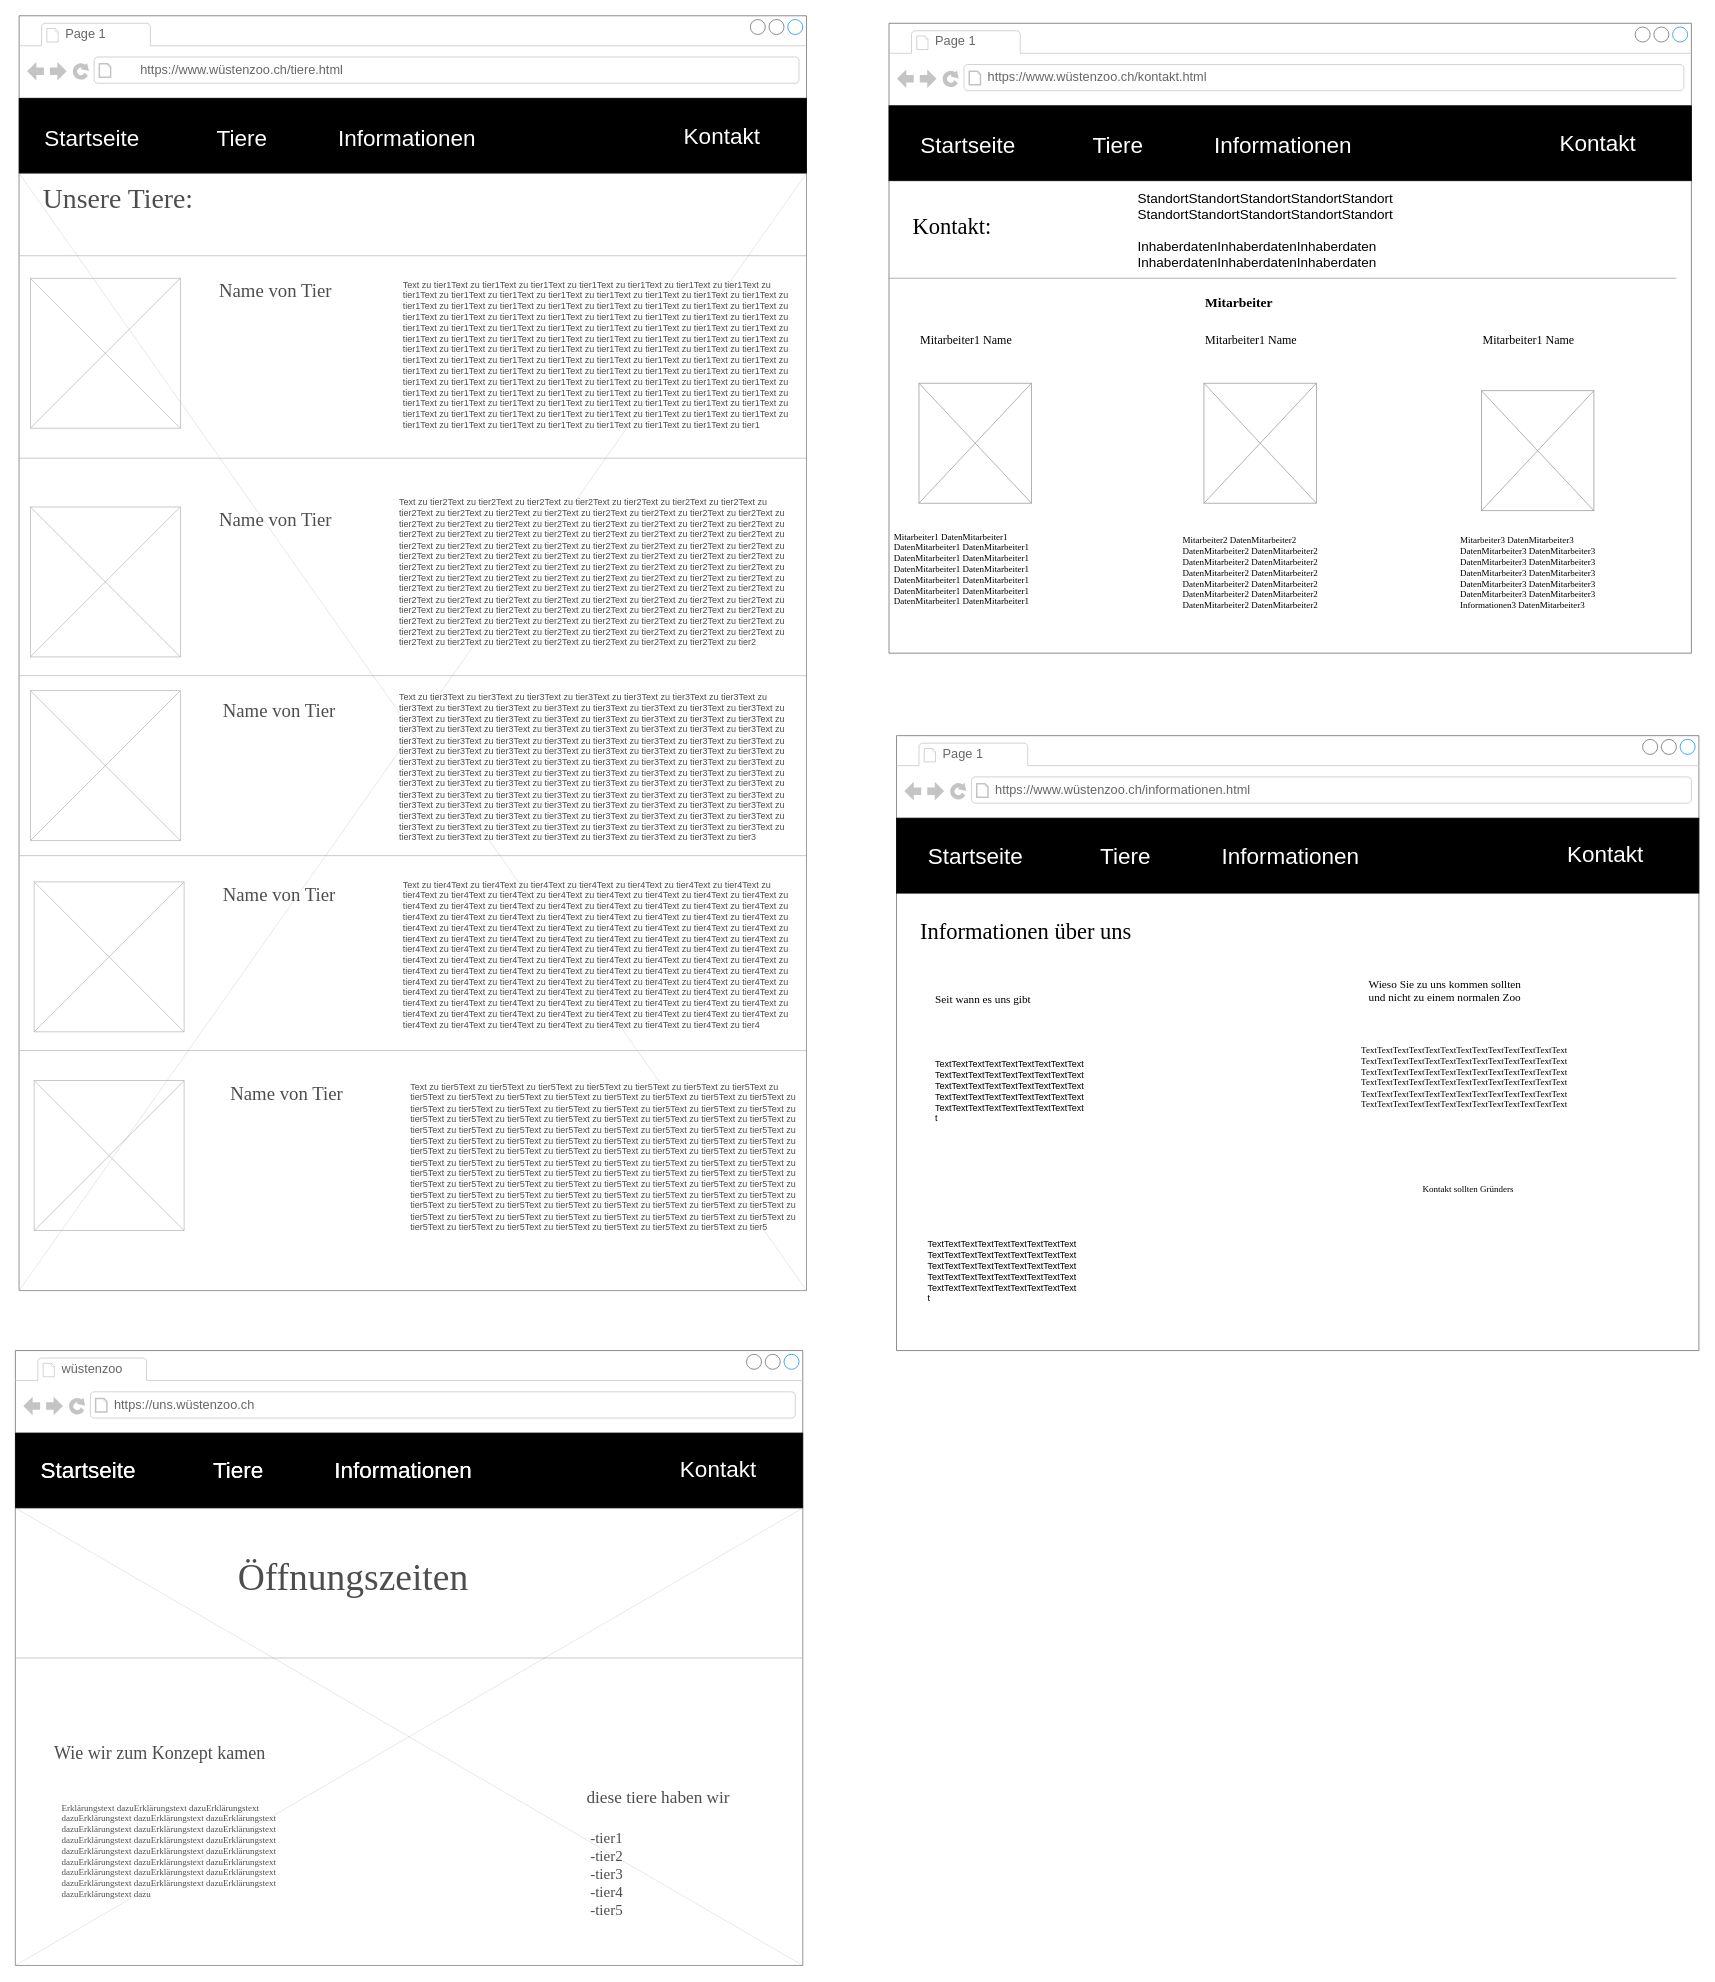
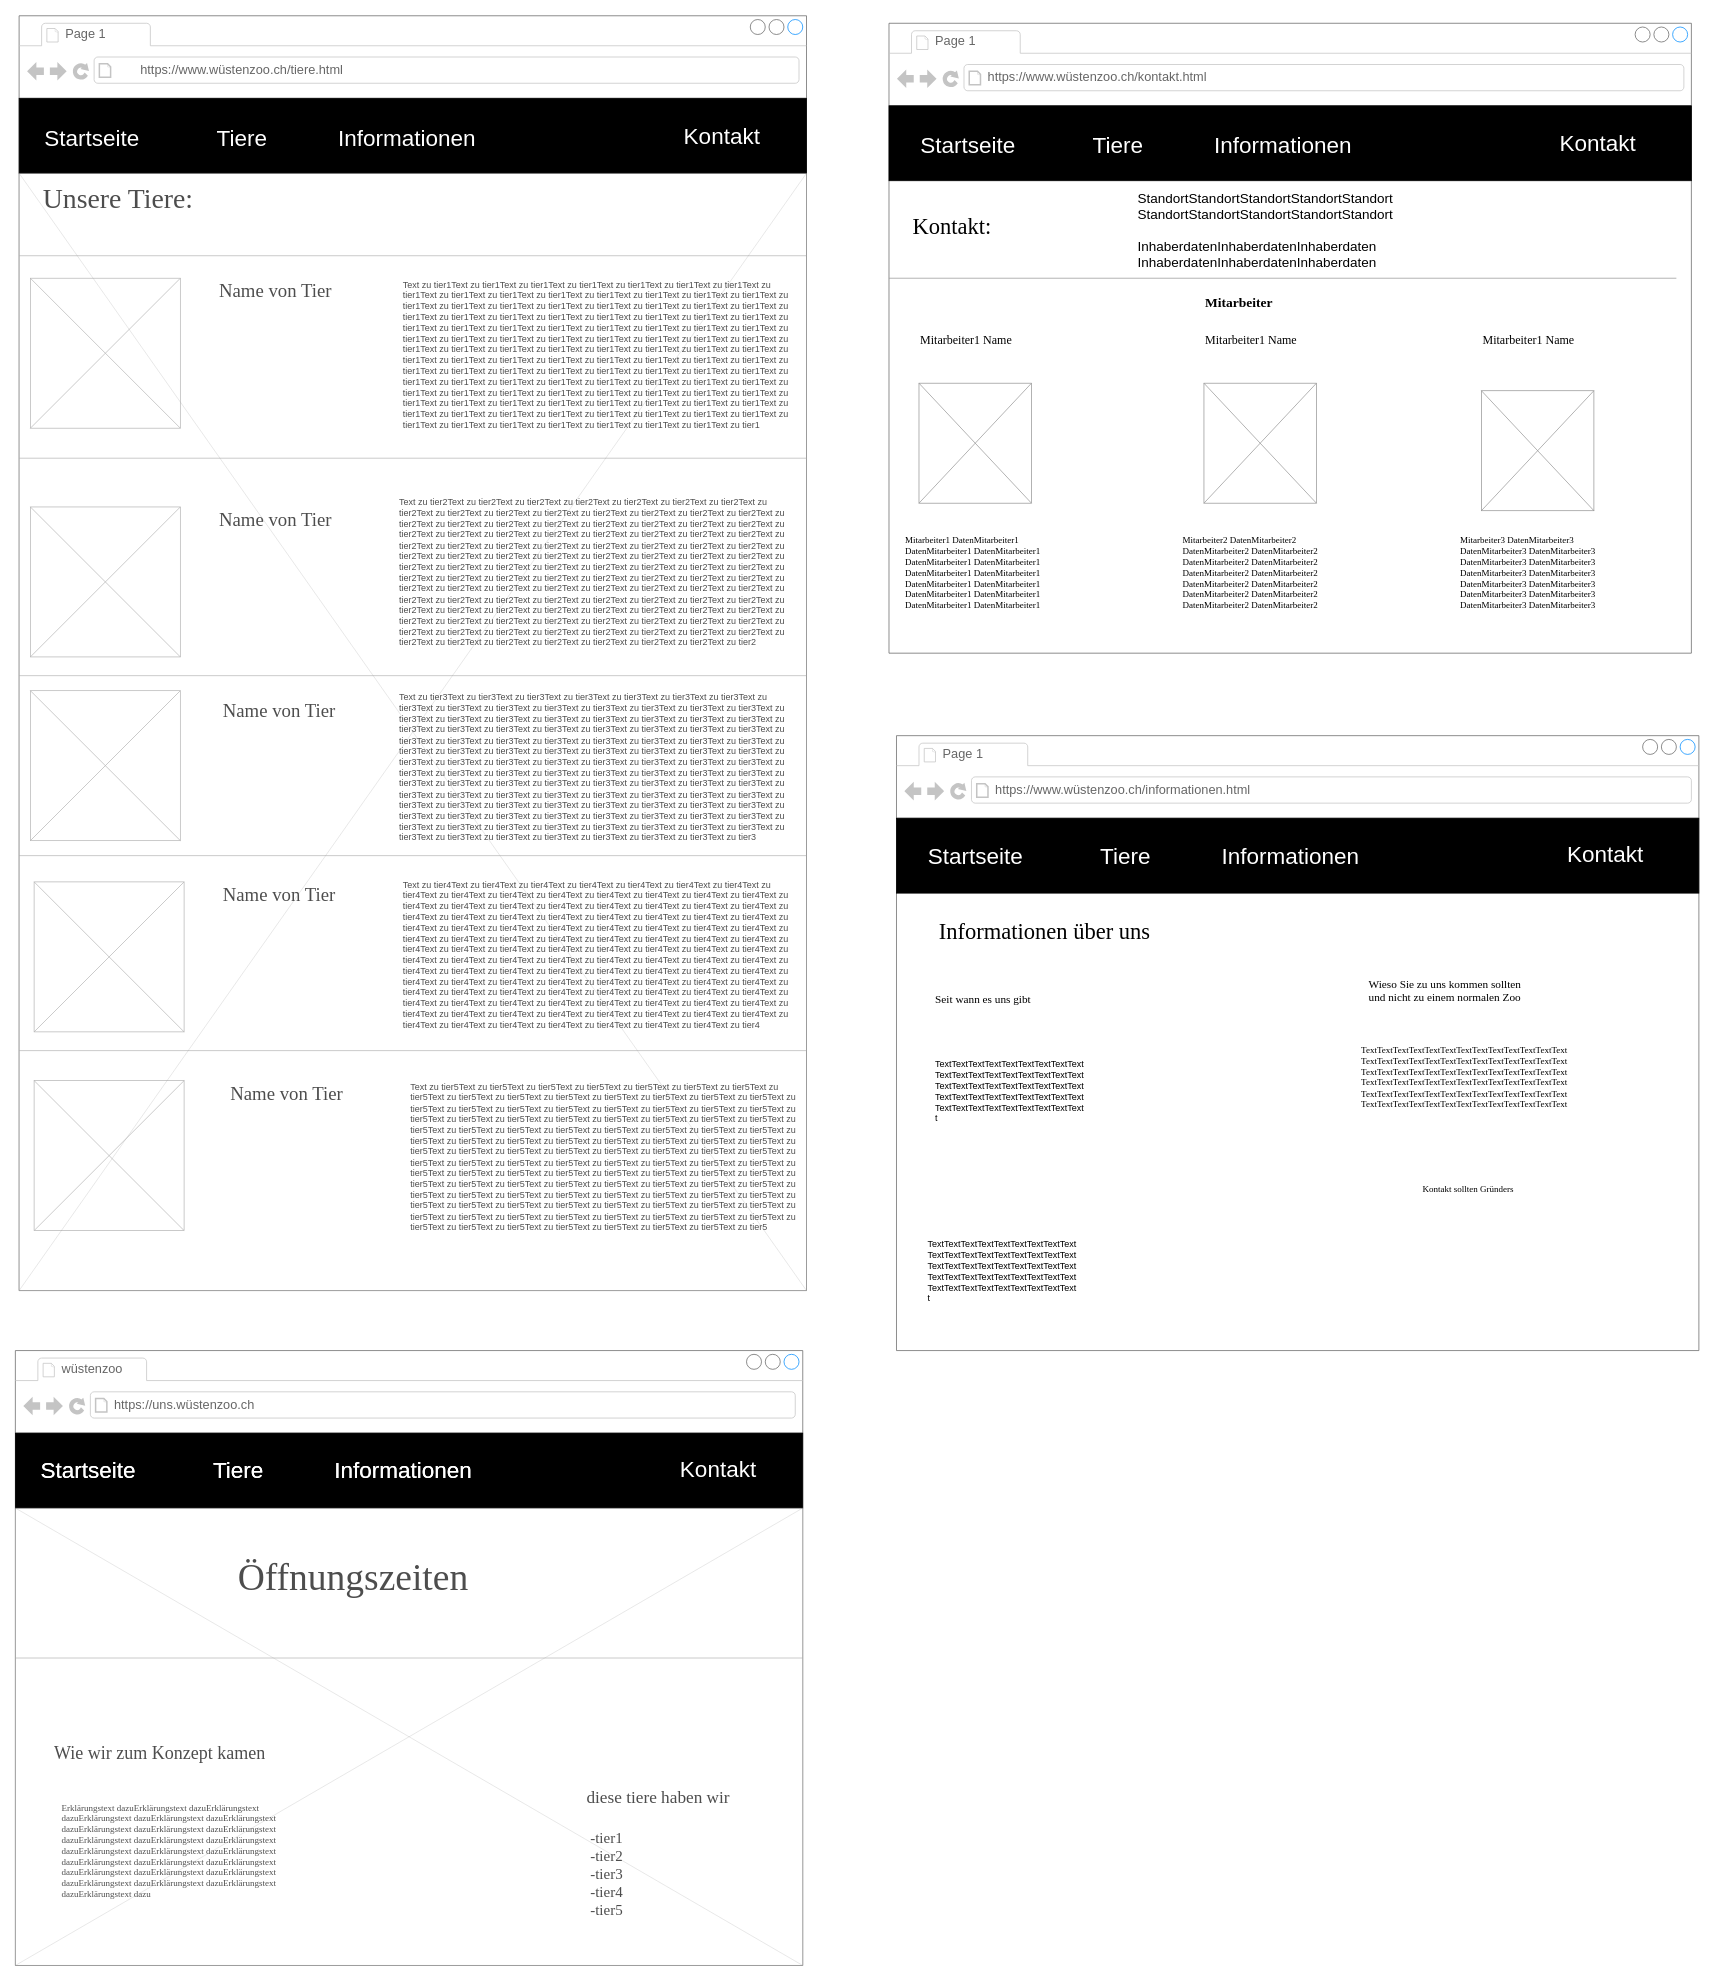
(1550, 573) -> (1550, 573)
(983, 582) -> (994, 585)
(1058, 934) -> (1077, 934)
